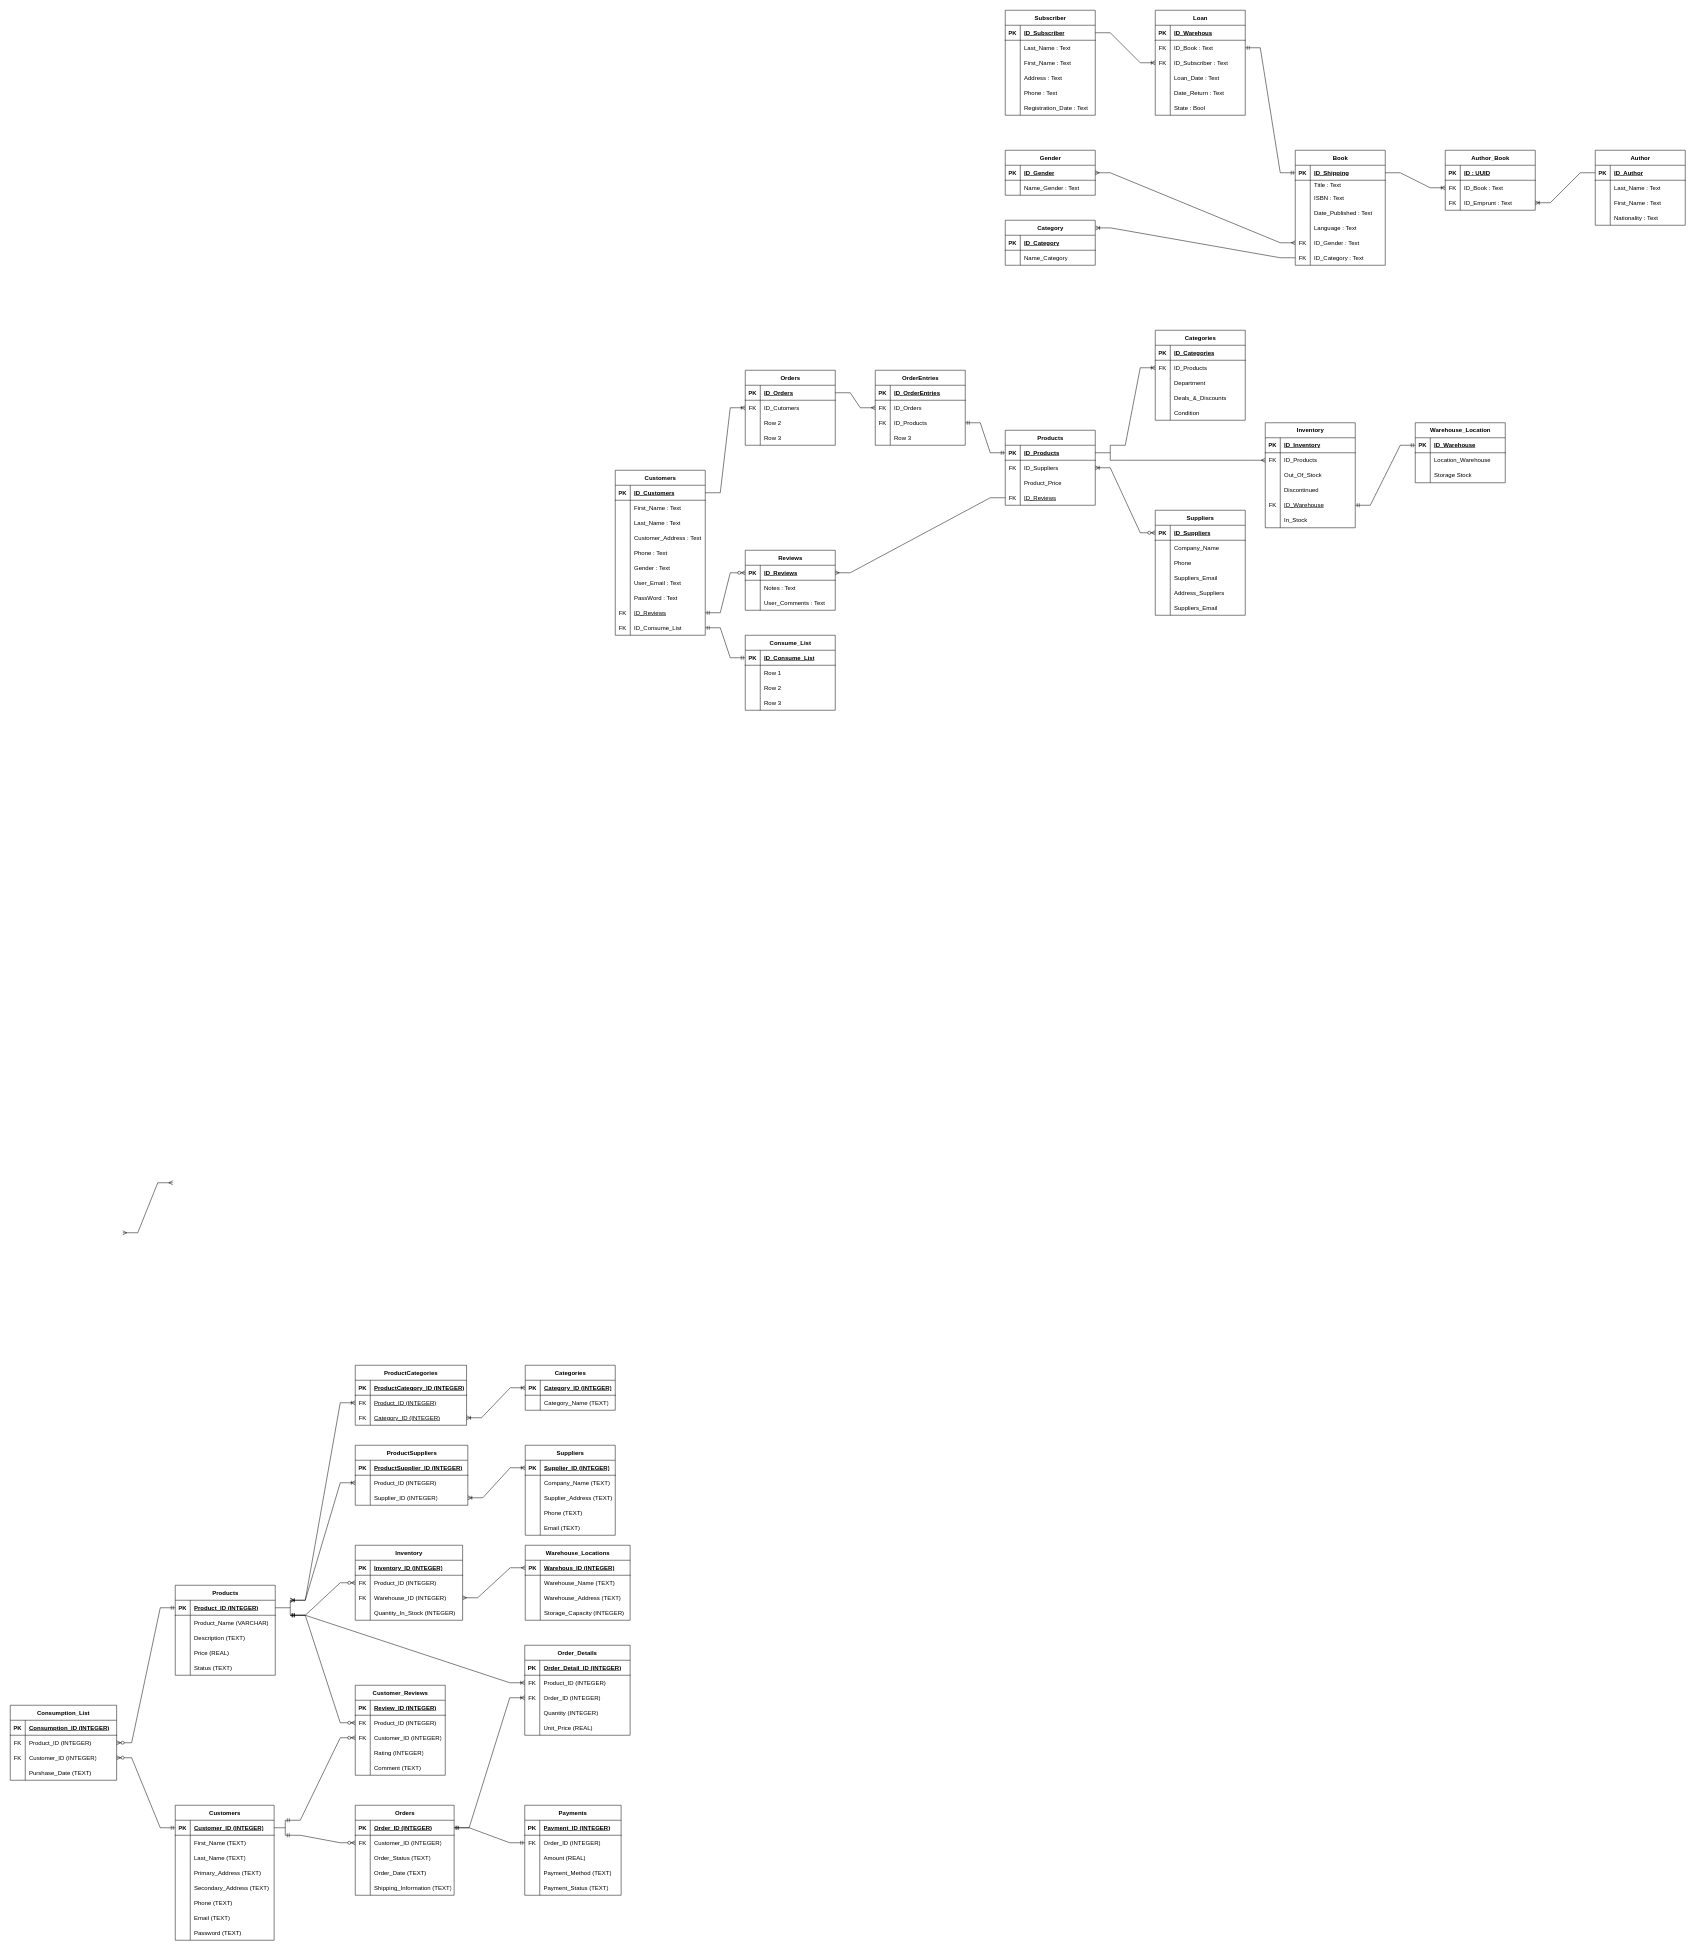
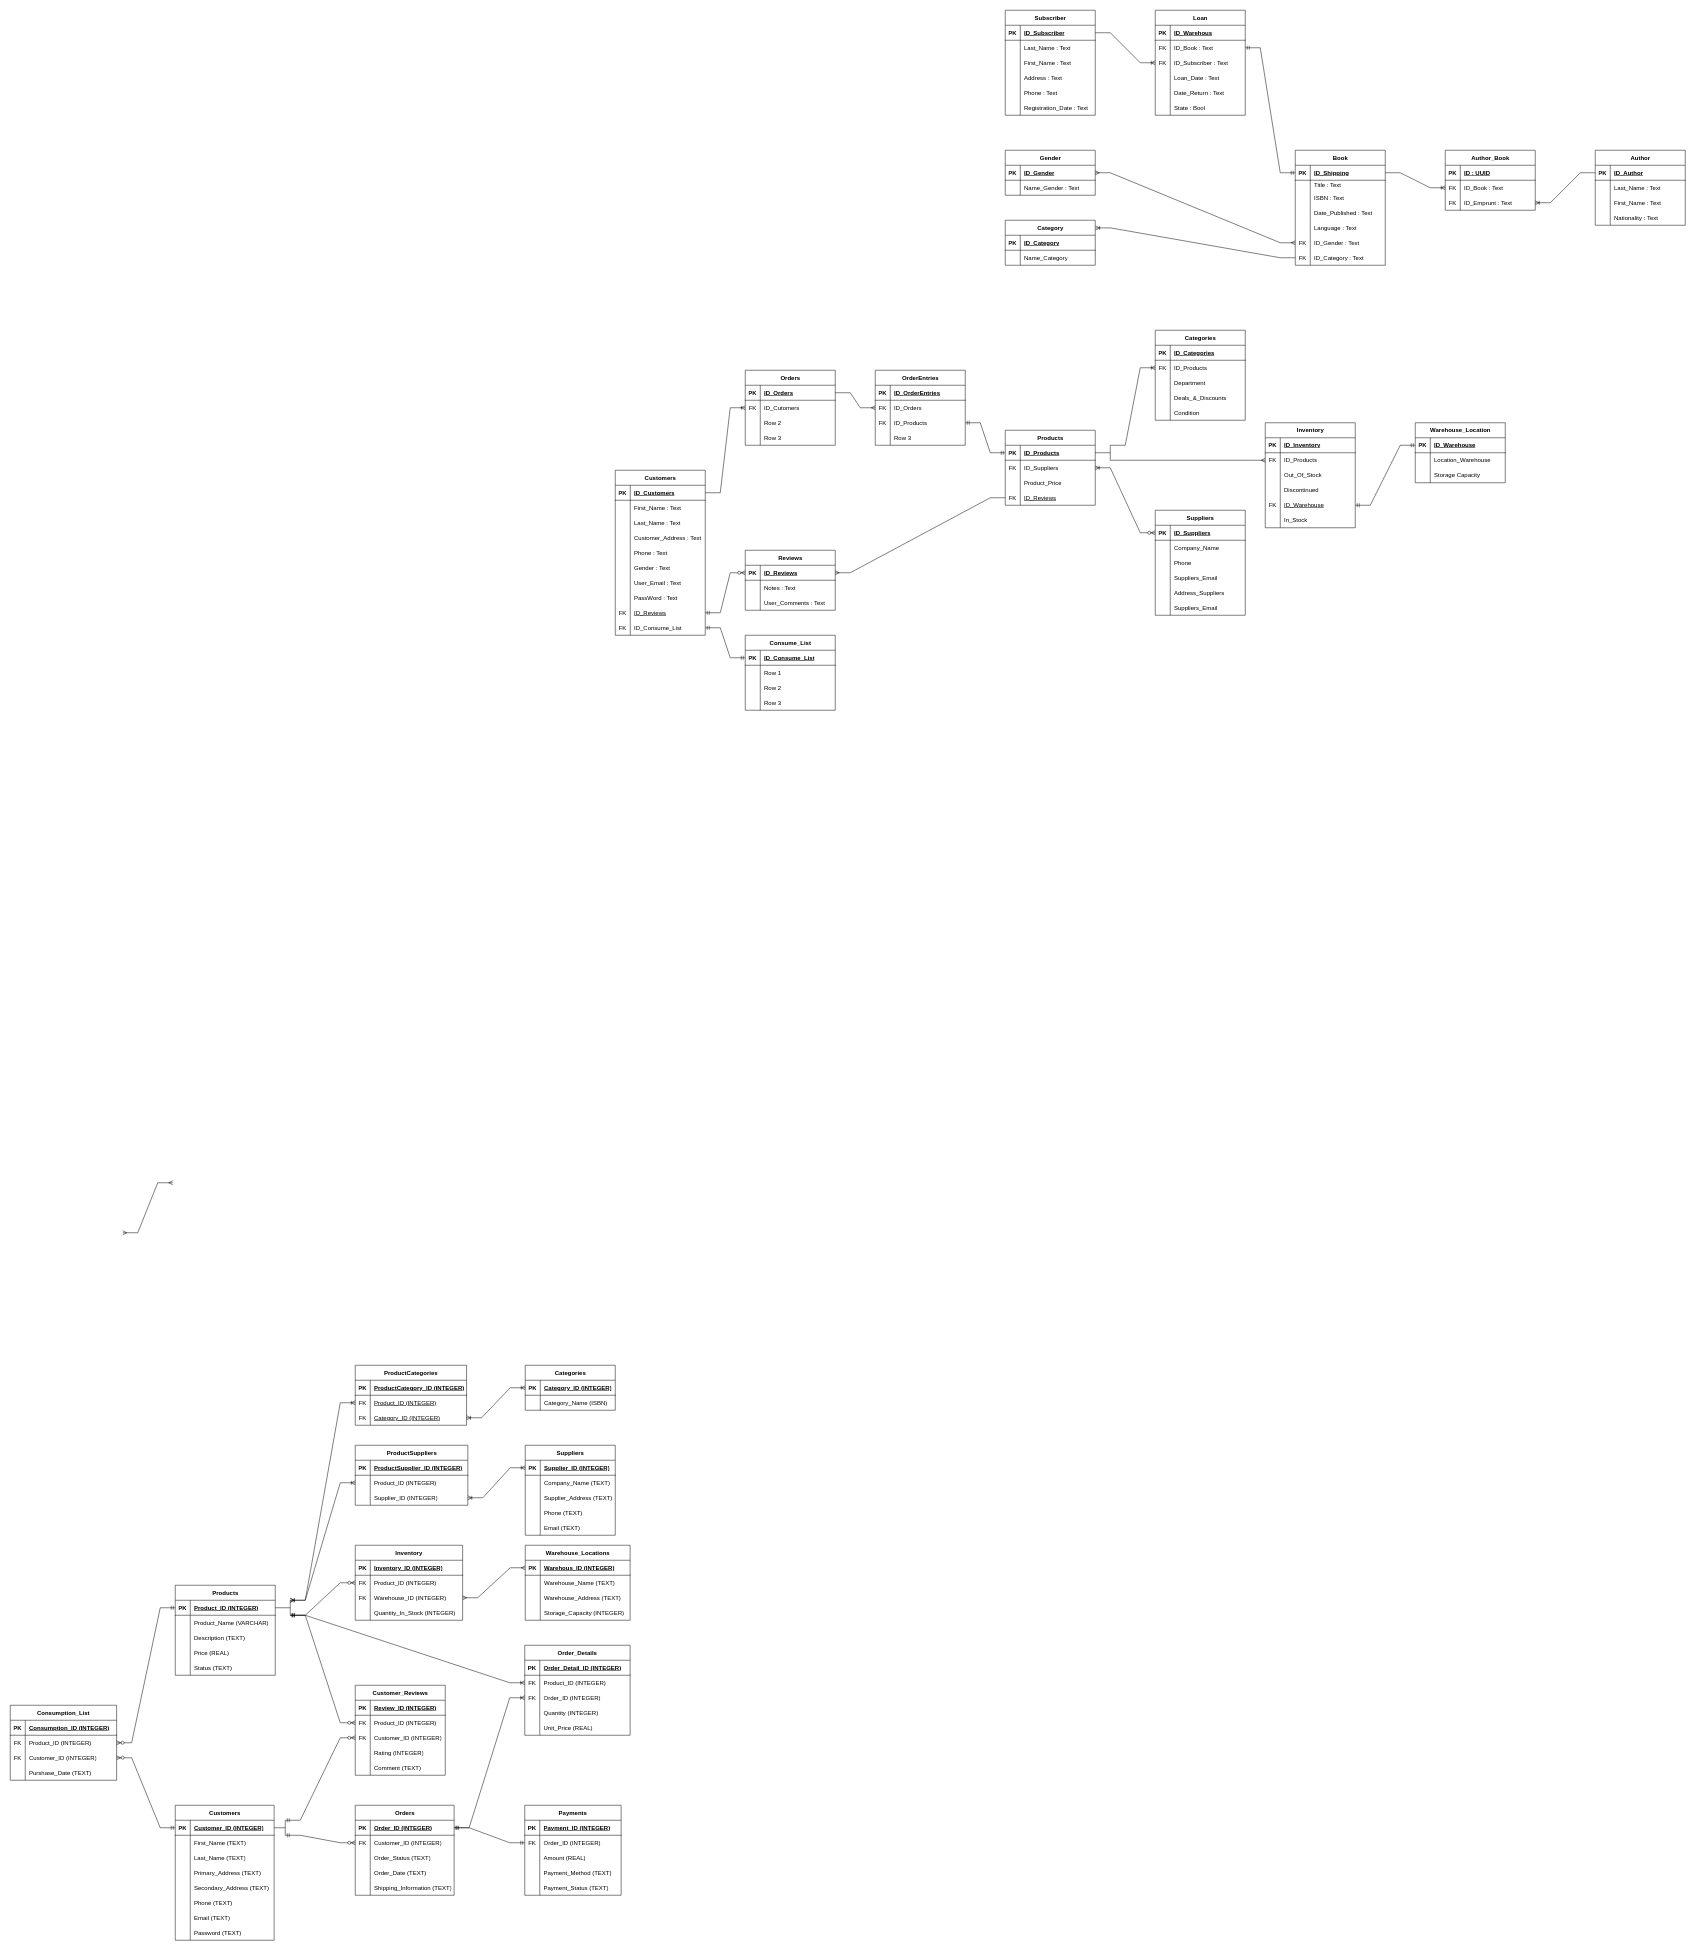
(1455, 475) -> (1460, 475)
(577, 1403) -> (577, 1403)
